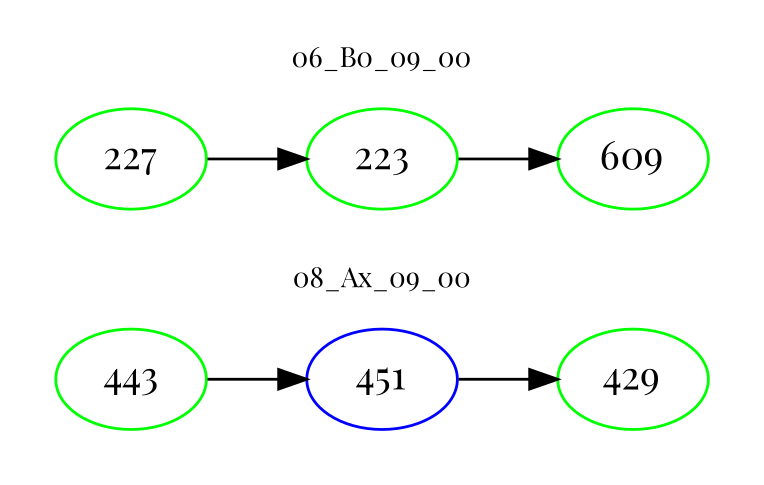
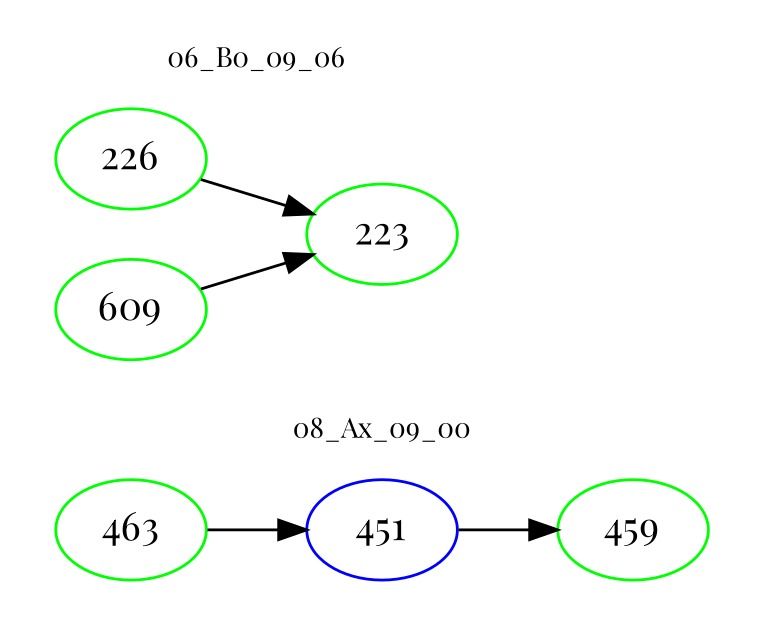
(382, 60) -> (257, 60)
(131, 159) -> (131, 159)
(494, 159) -> (243, 276)
(131, 379) -> (131, 530)
(633, 379) -> (633, 530)
